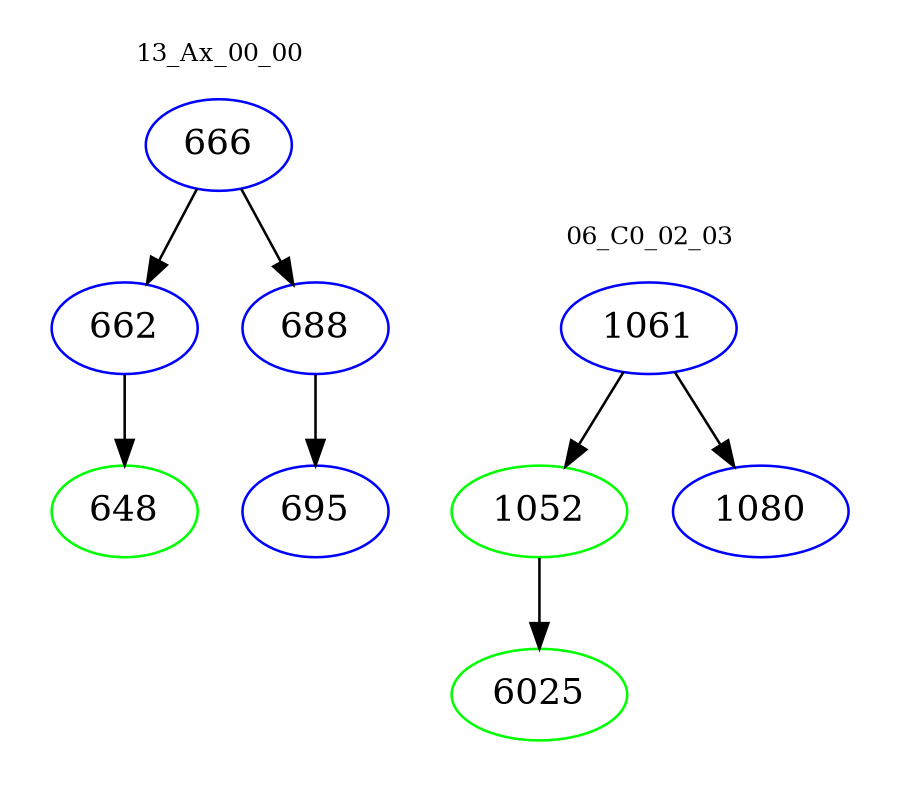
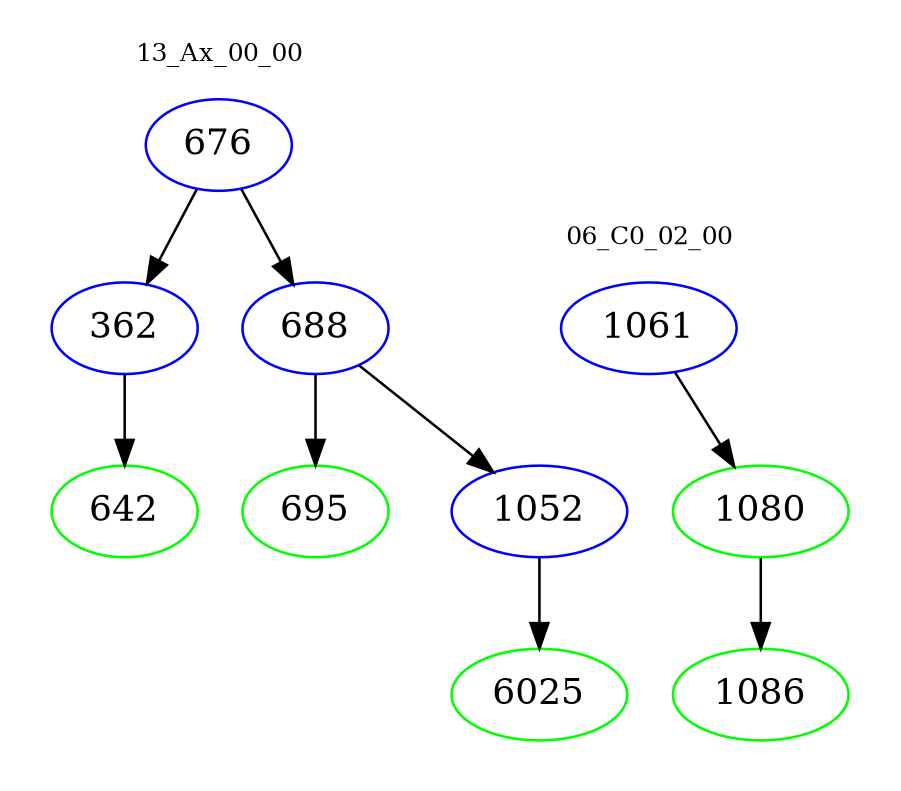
(219, 145) -> (219, 145)
(650, 238) -> (650, 238)
(125, 328) -> (125, 328)
(601, 408) -> (393, 392)
(125, 511) -> (125, 511)
(316, 511) -> (316, 511)
(539, 511) -> (539, 511)
(761, 511) -> (761, 511)
none -> (761, 695)
